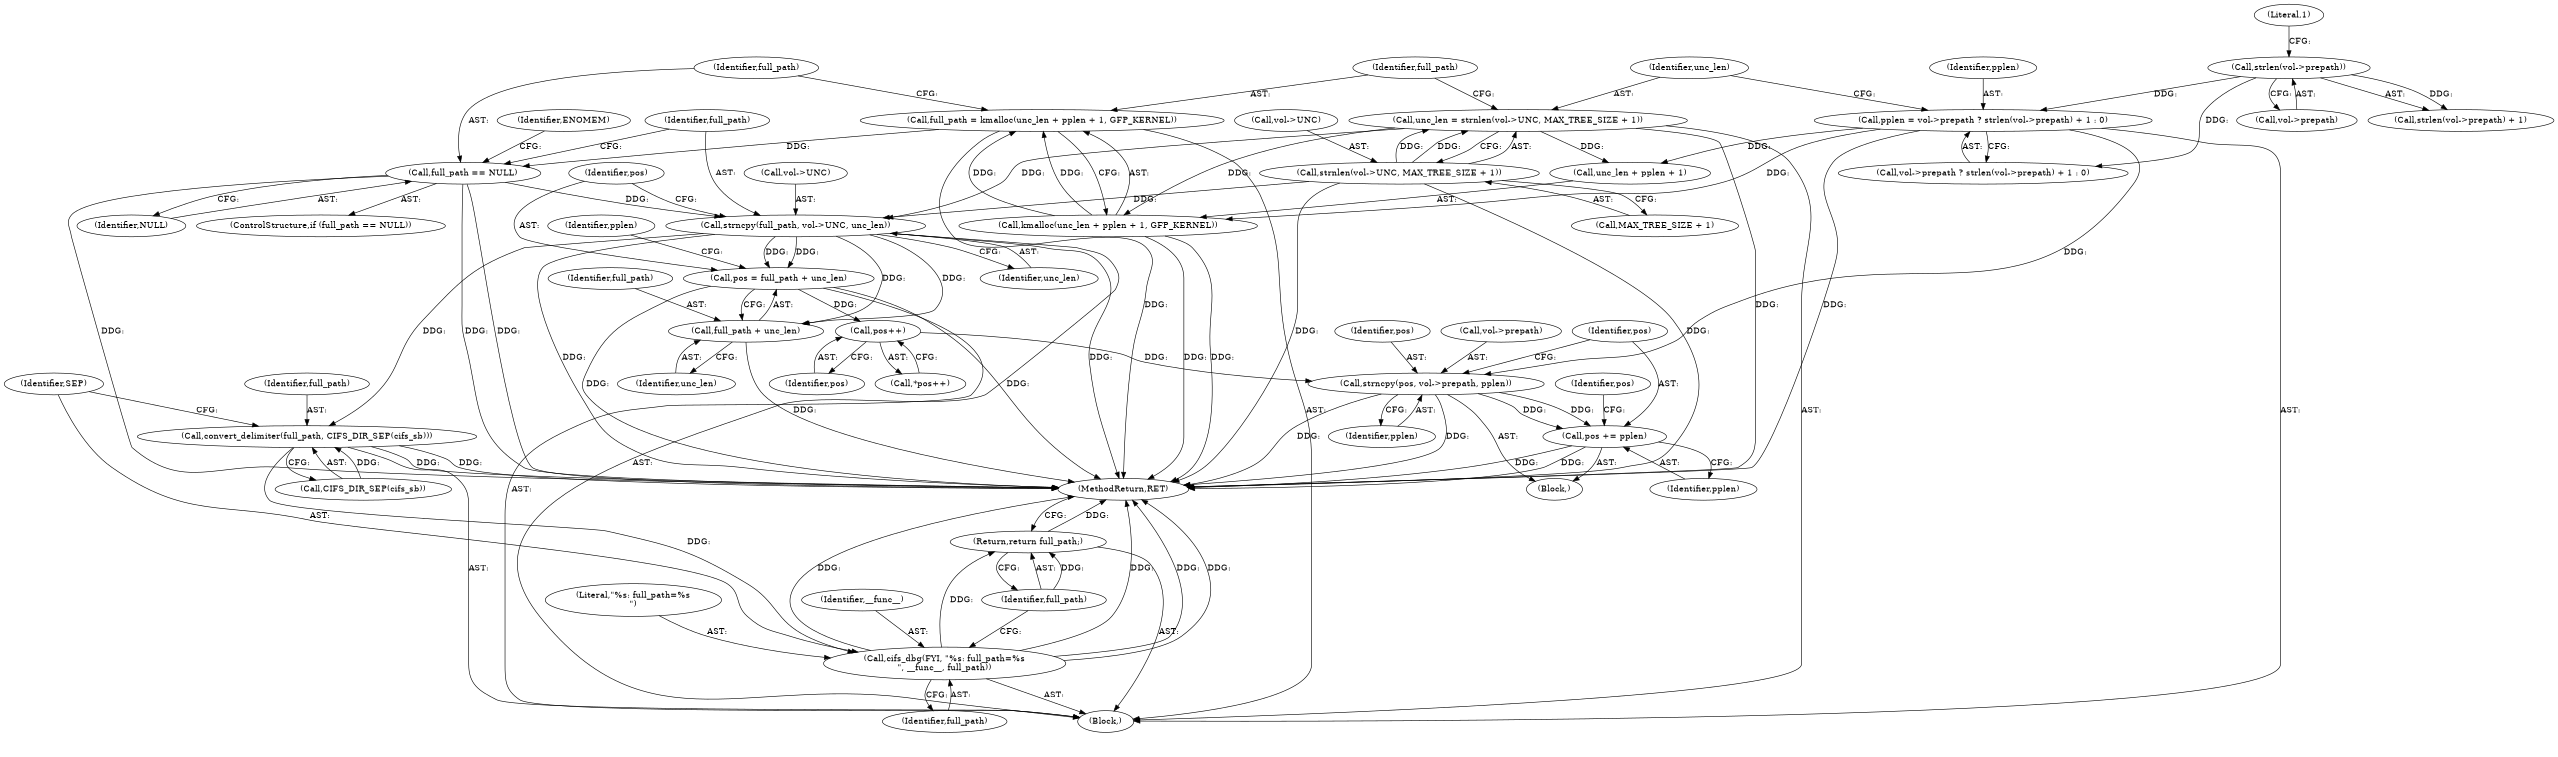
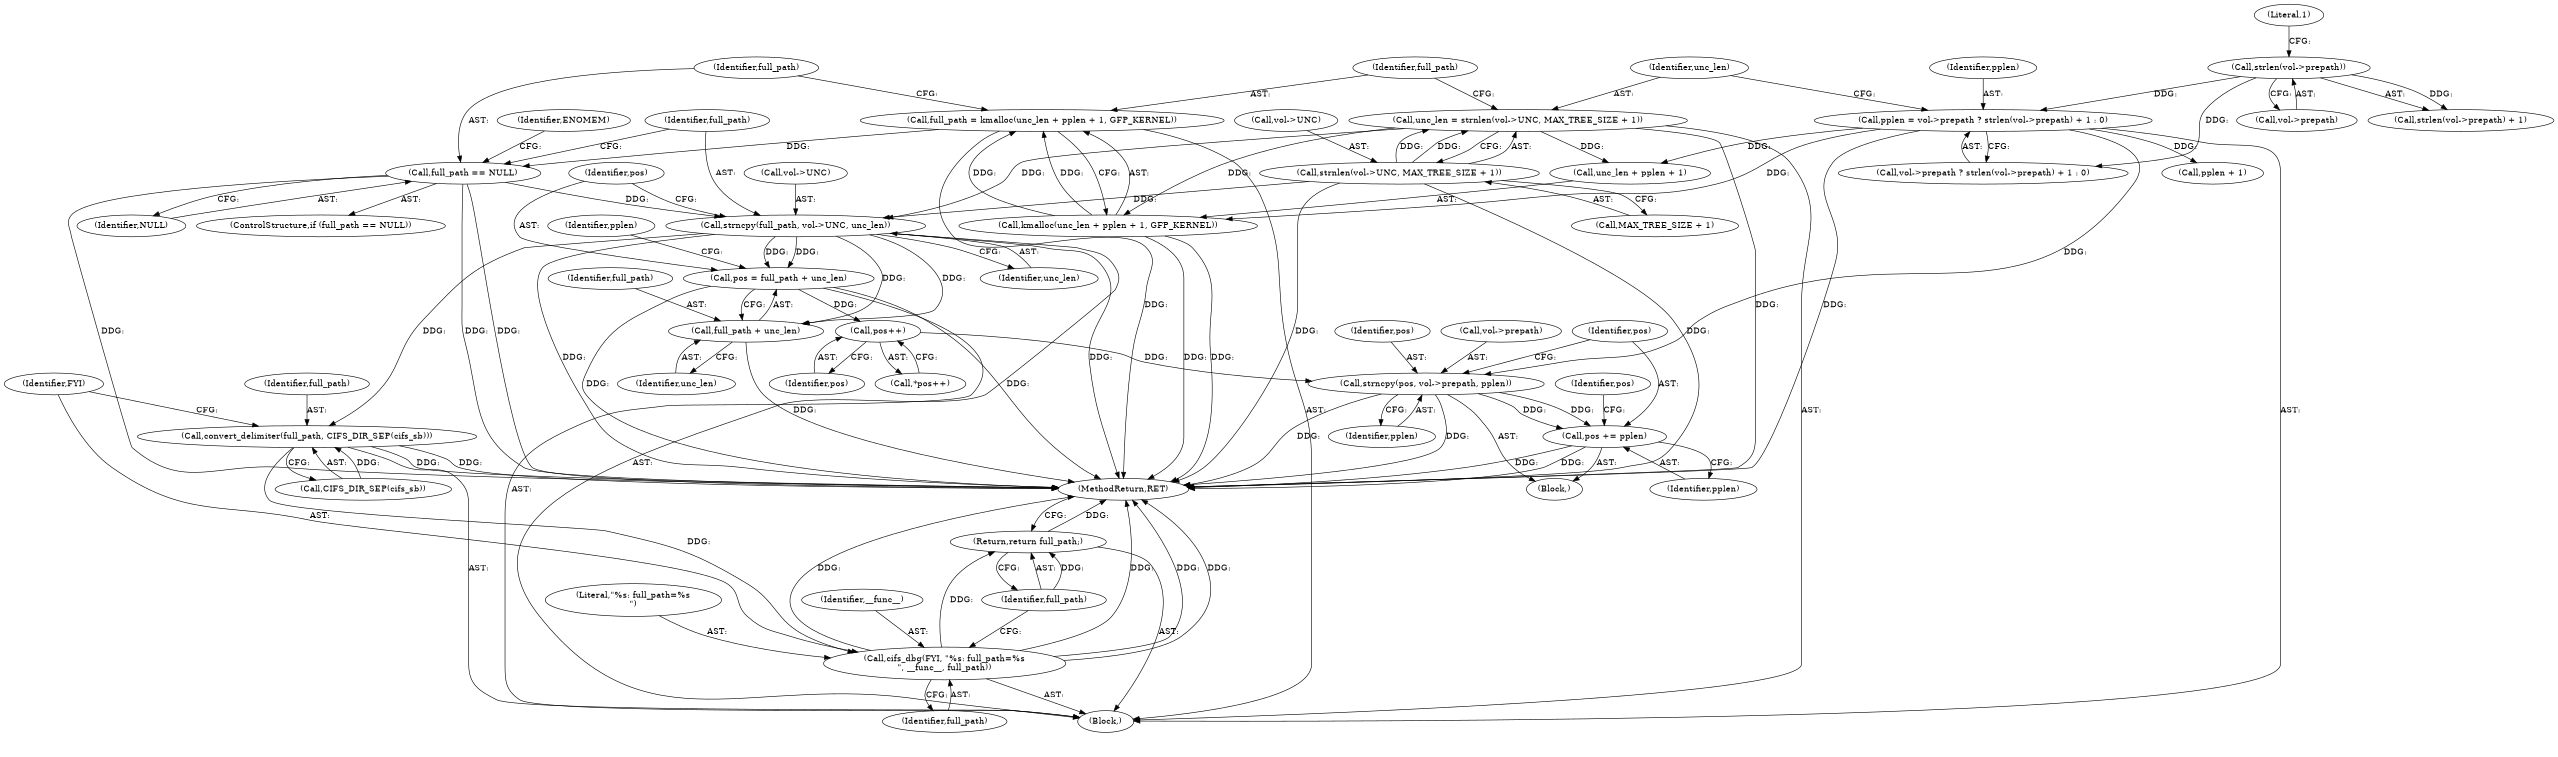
none -> (2213, 173)
(54, 384) -> (54, 384)
